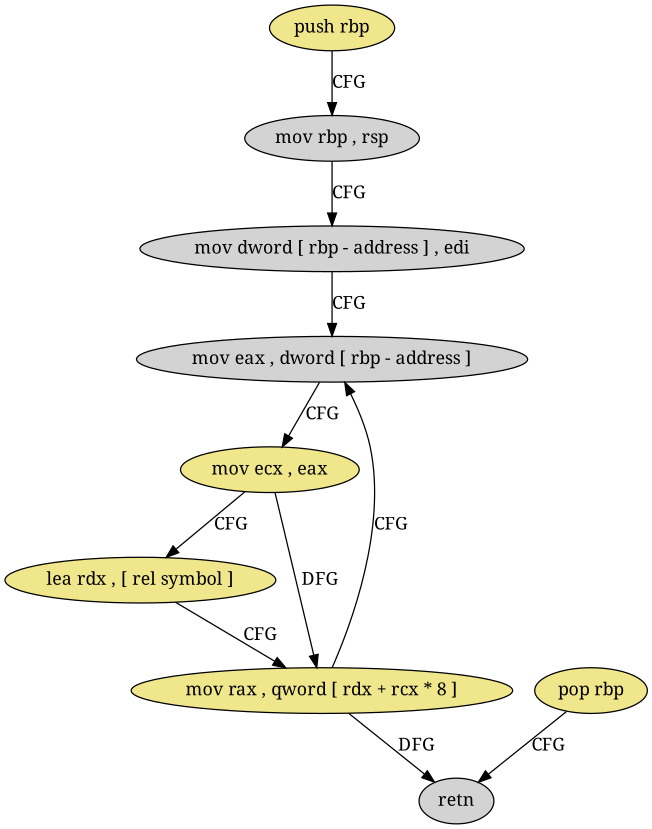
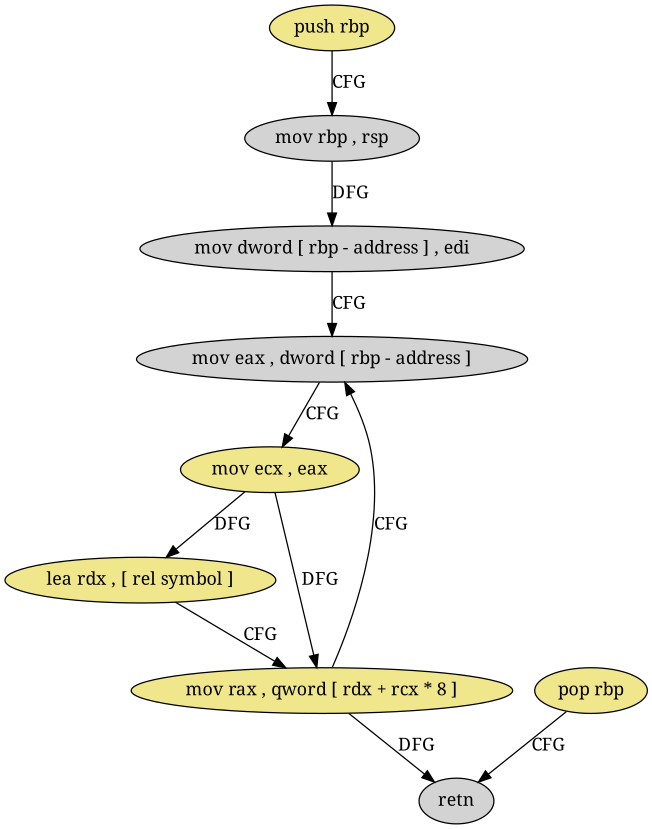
(349, 194) -> (350, 194)
(231, 525) -> (232, 525)
